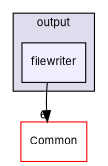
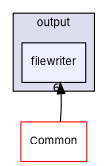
(46, 98) -> (61, 108)
